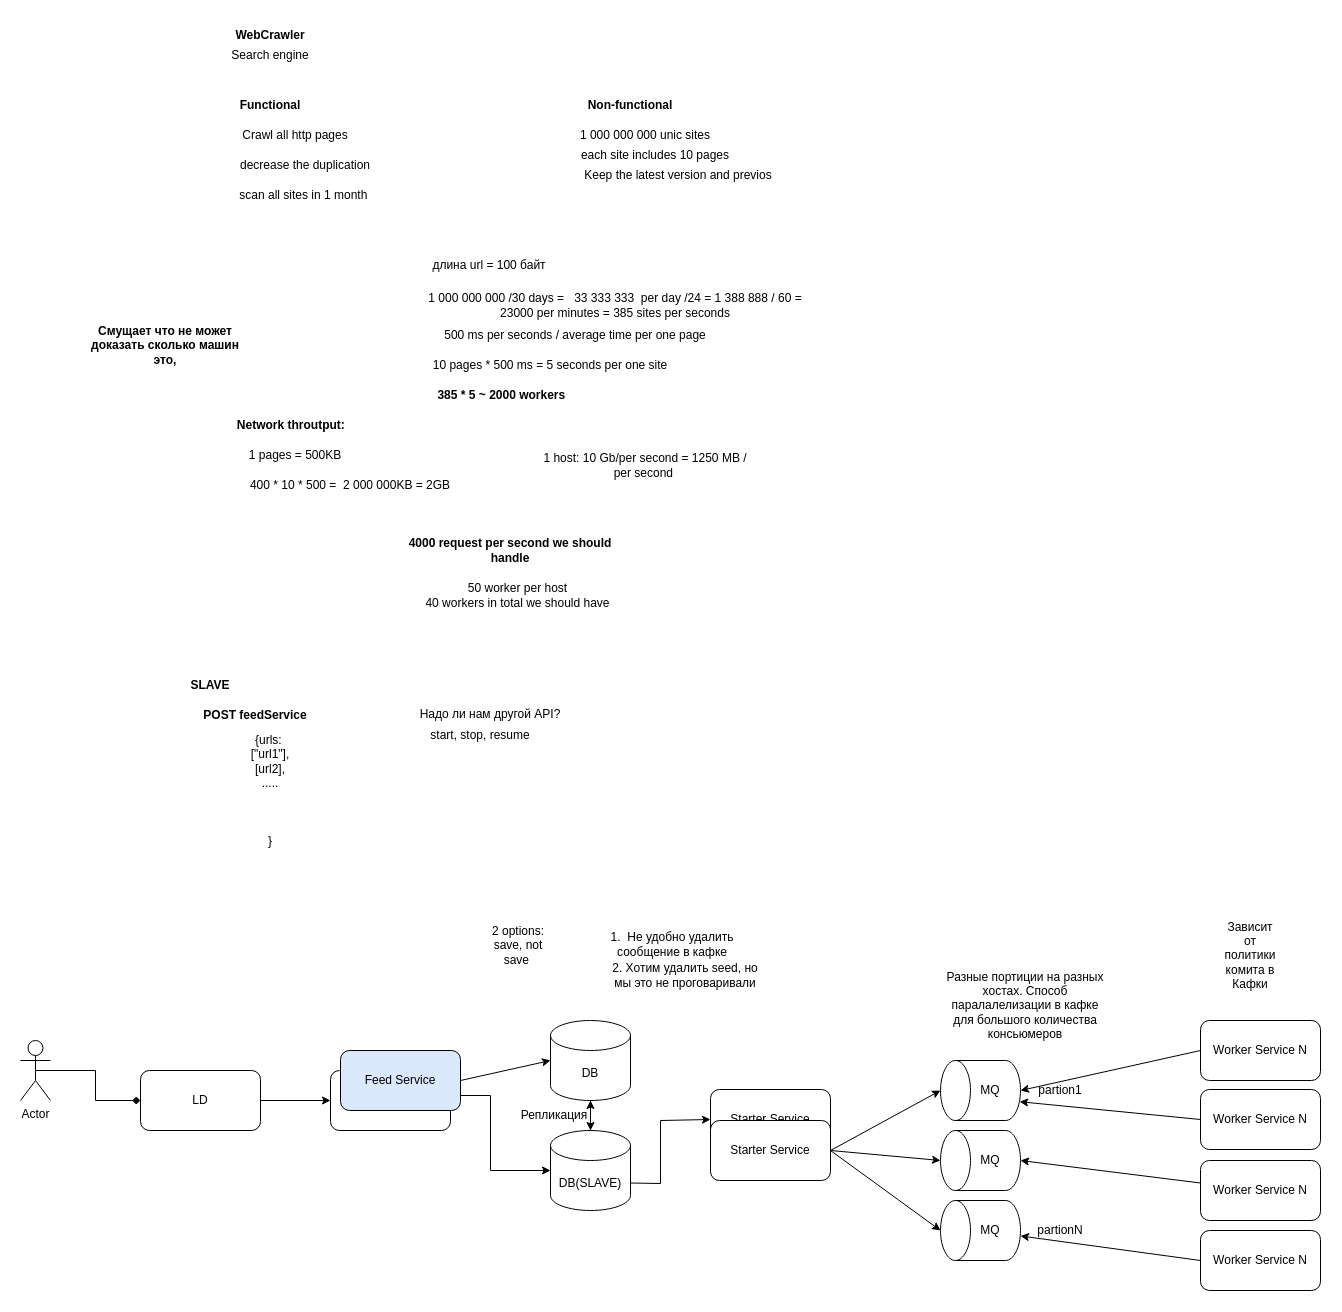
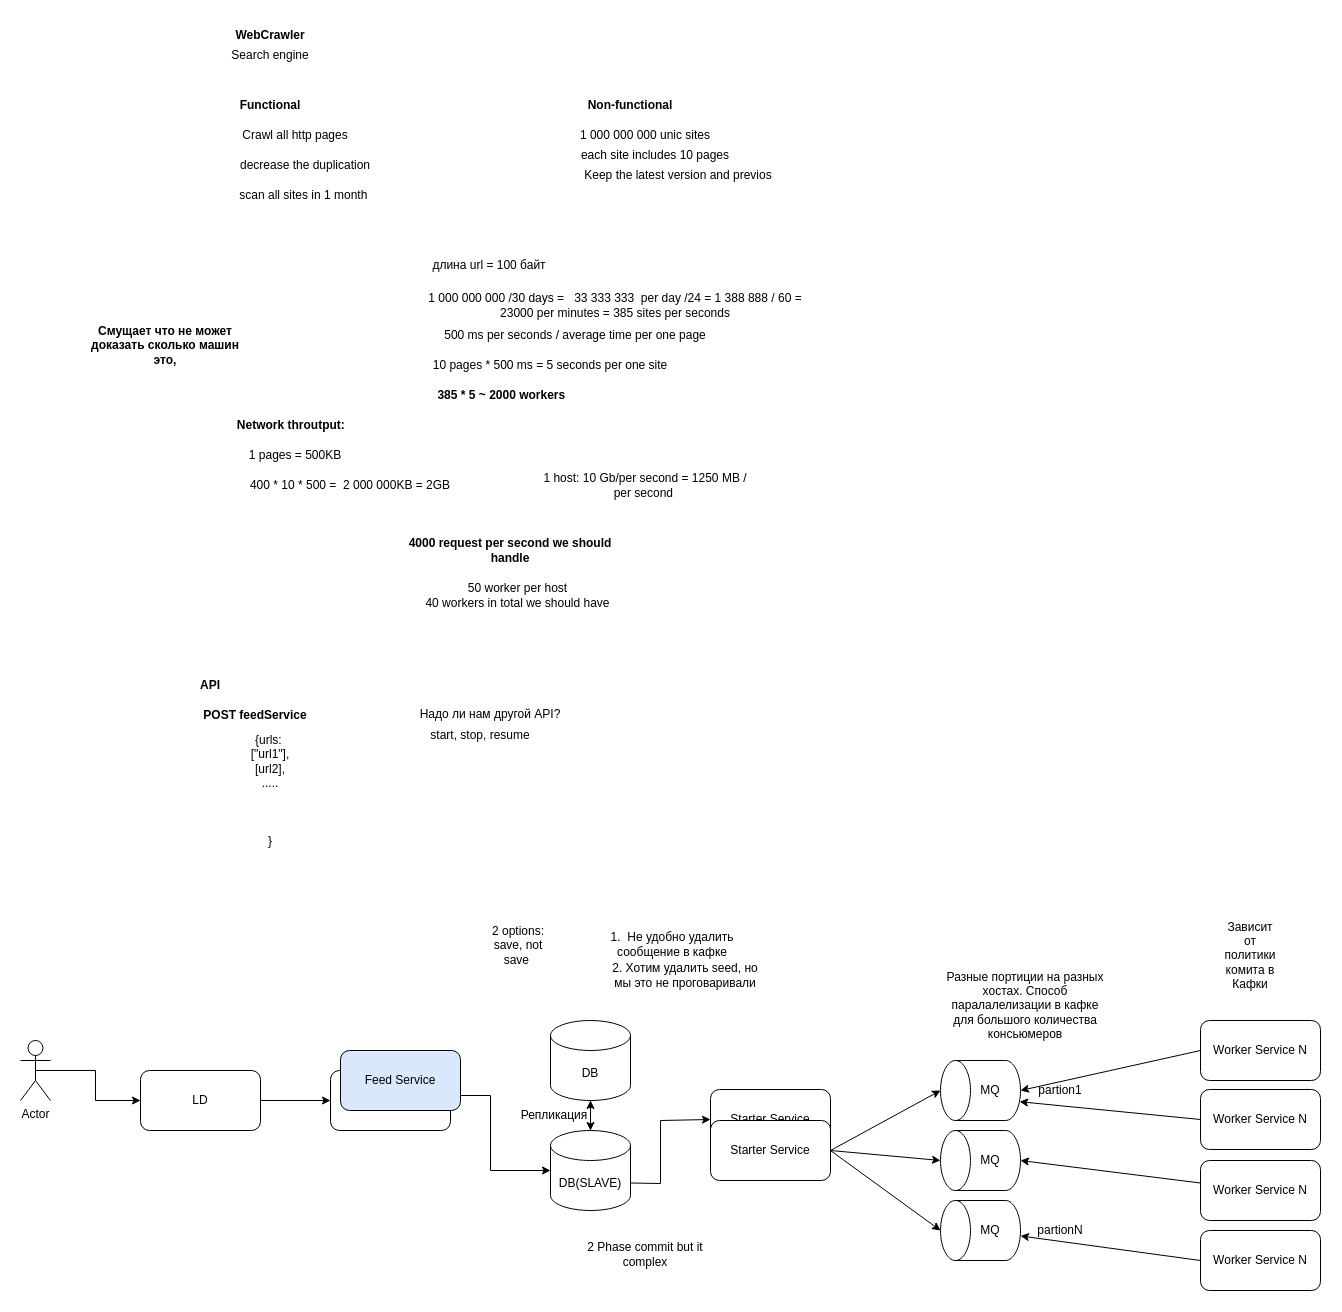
(646, 466) -> (646, 486)
(211, 686) -> (211, 686)
(502, 1071) -> none
(132, 1101) -> (132, 1101)
none -> (646, 1255)
